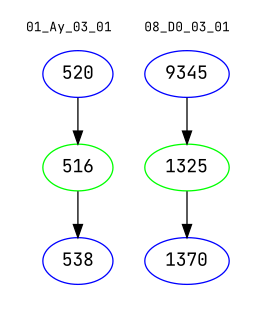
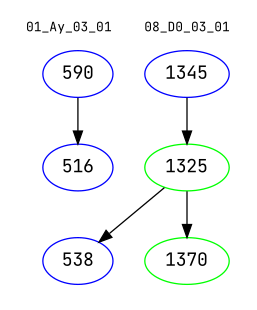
(78, 74) -> (78, 74)
(187, 74) -> (187, 74)
(78, 168) -> (78, 168)
(78, 208) -> (142, 206)
(187, 261) -> (187, 261)
